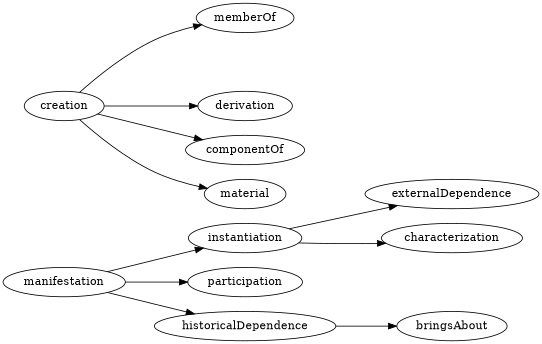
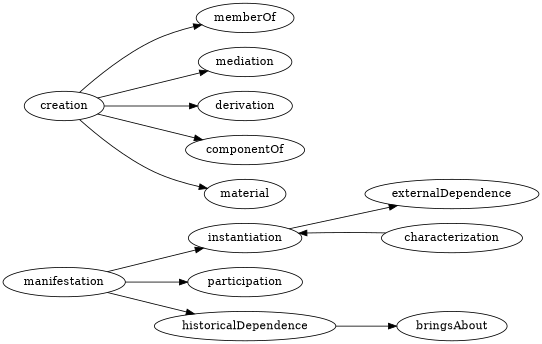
none -> (245, 62)
(338, 244) -> (346, 233)
